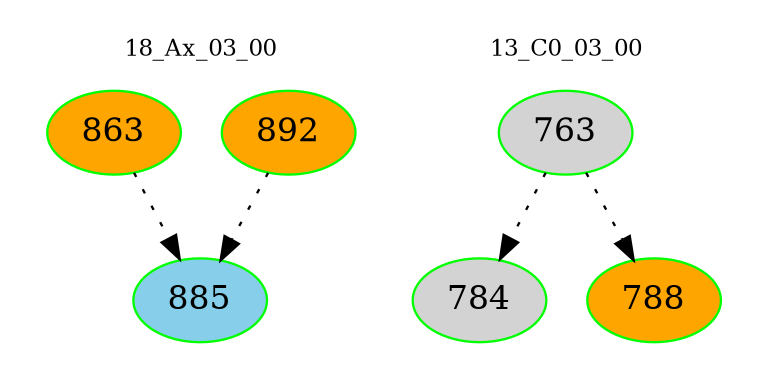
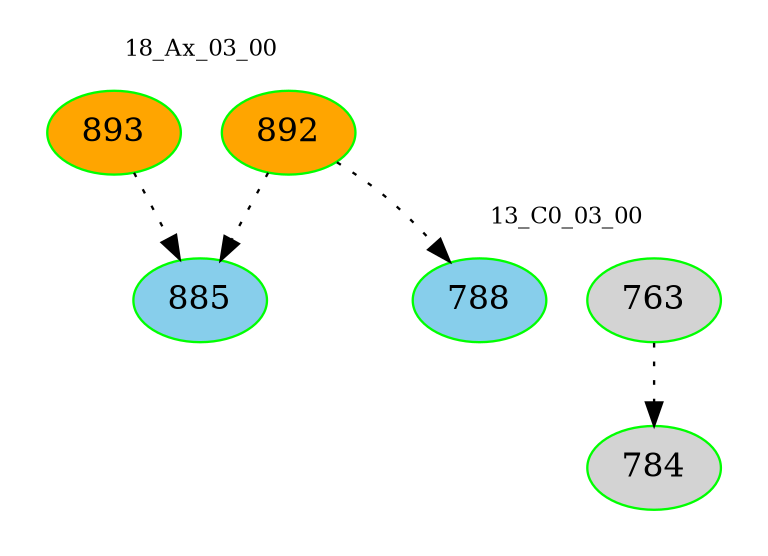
(114, 133) -> (114, 133)
(604, 206) -> (409, 218)
(654, 300) -> (480, 300)
